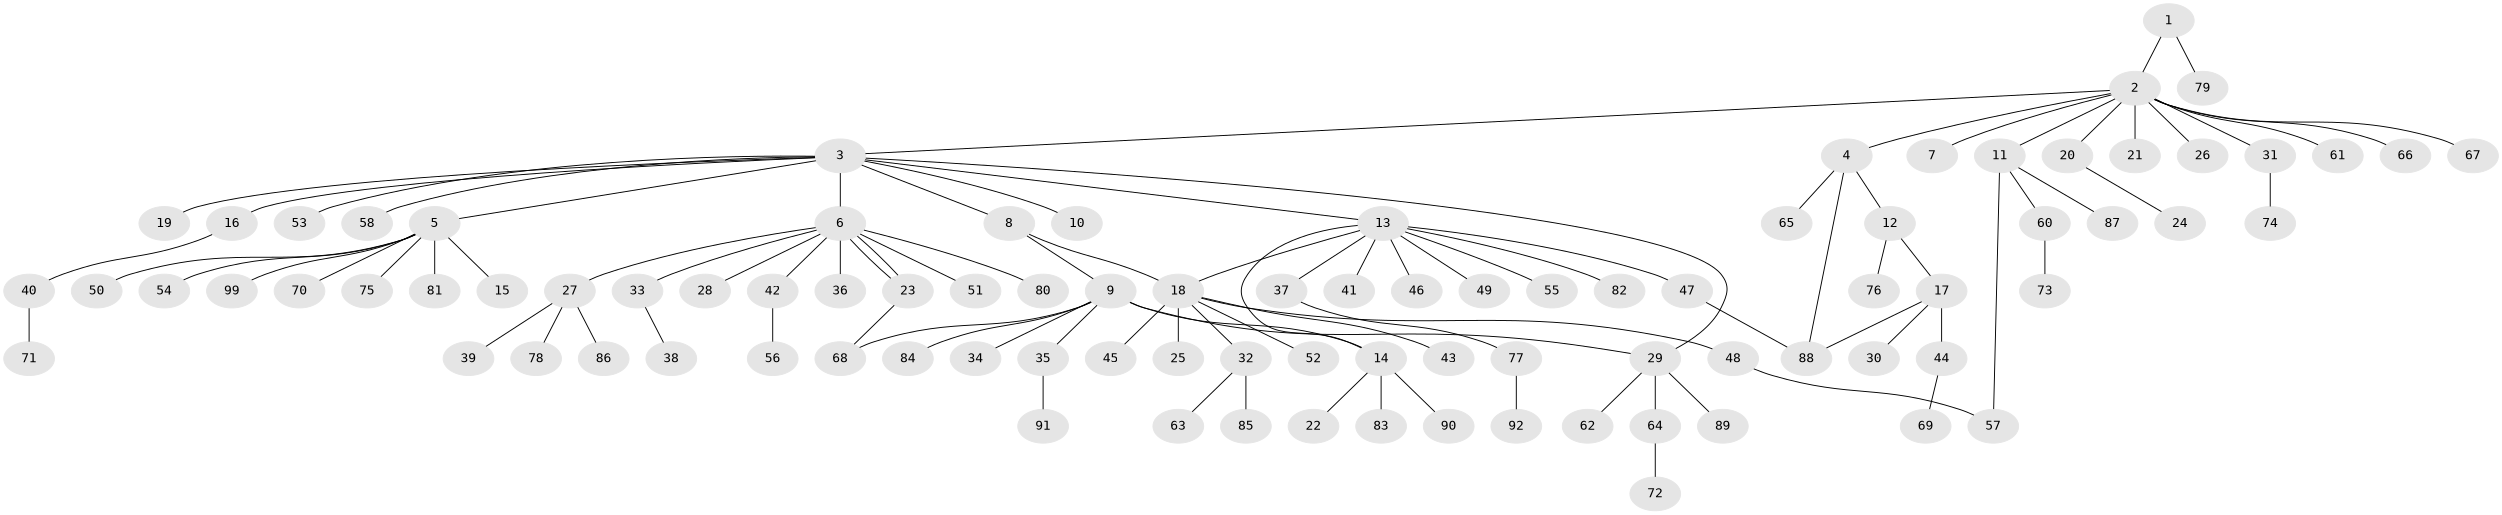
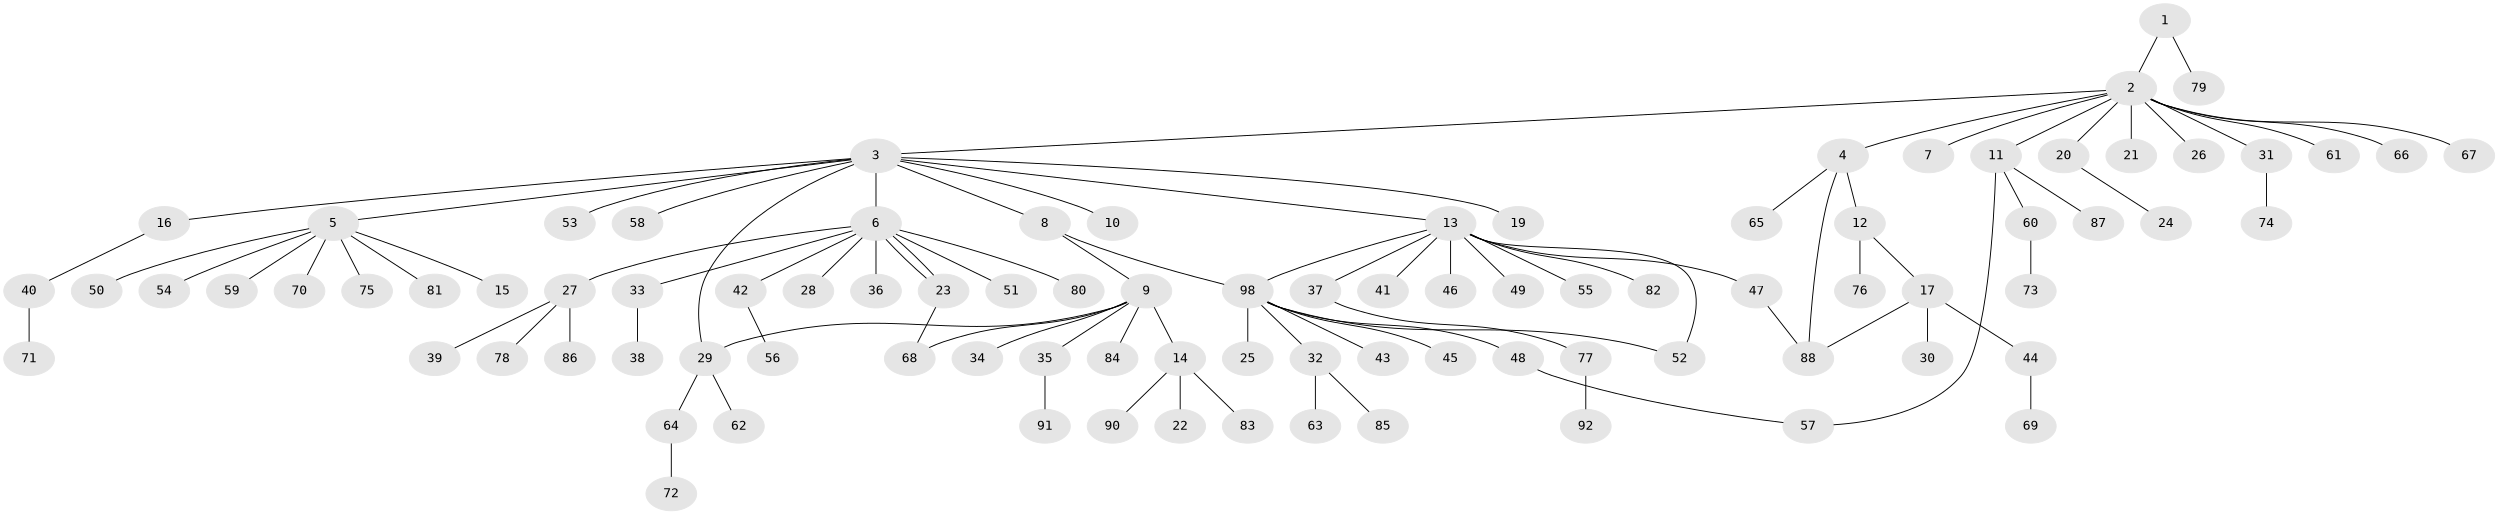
(232, 291) -> (232, 291)
(1178, 291) -> (1248, 291)
(1241, 291) -> (1616, 251)
(1723, 426) -> none
